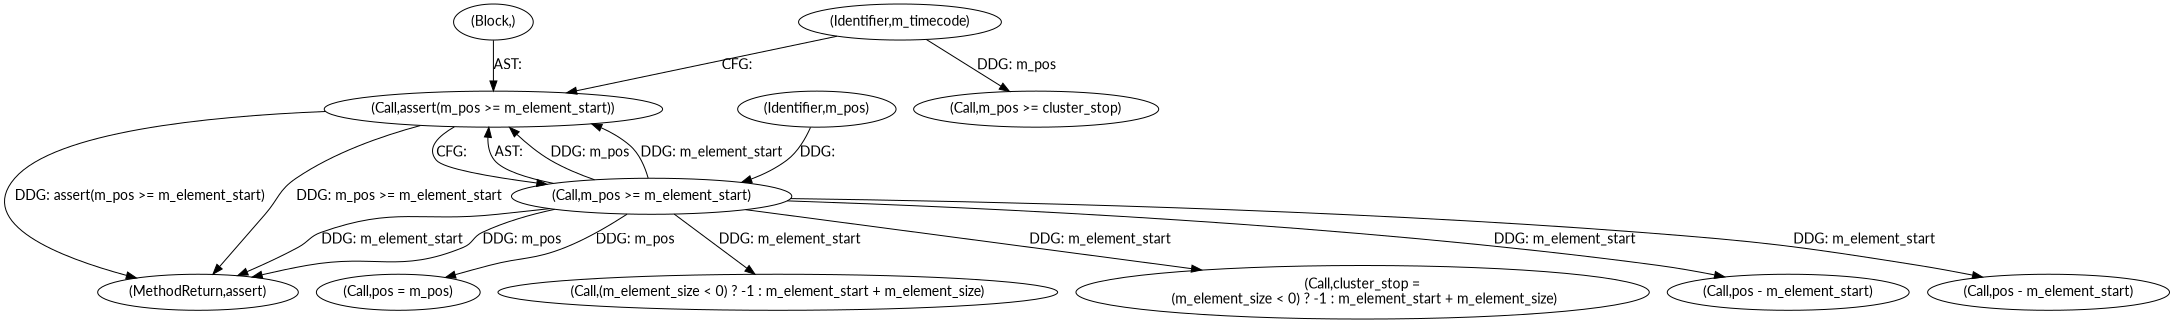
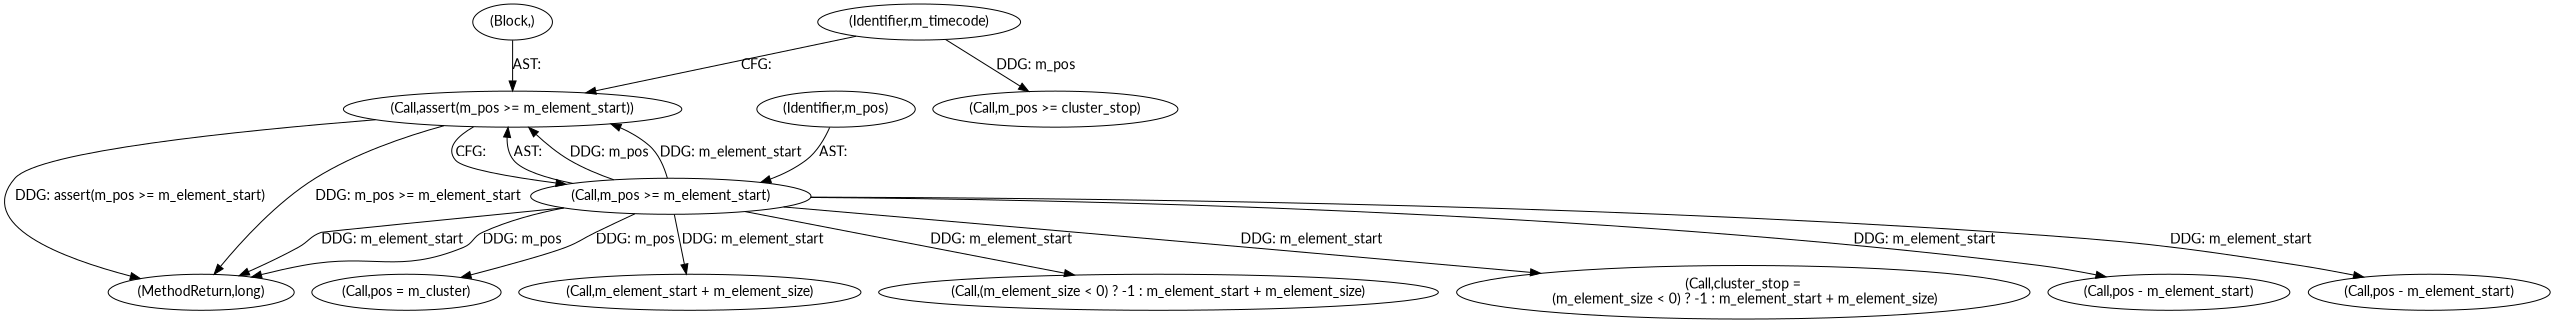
(820, 153) -> (836, 153)
(198, 292) -> (201, 292)
(398, 292) -> (406, 292)
none -> (690, 292)
